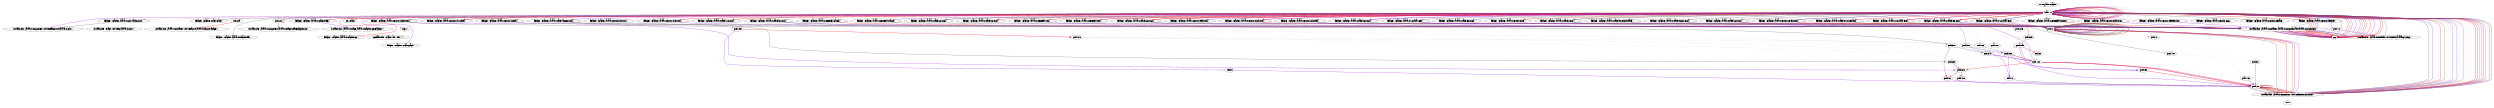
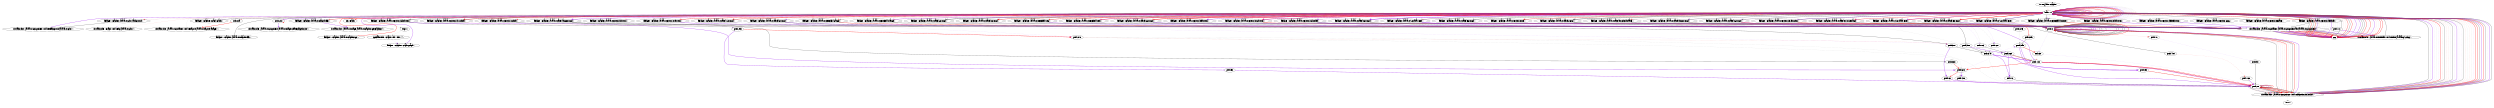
(1134, 14) -> (1134, 14)
(1230, 70) -> (1230, 70)
